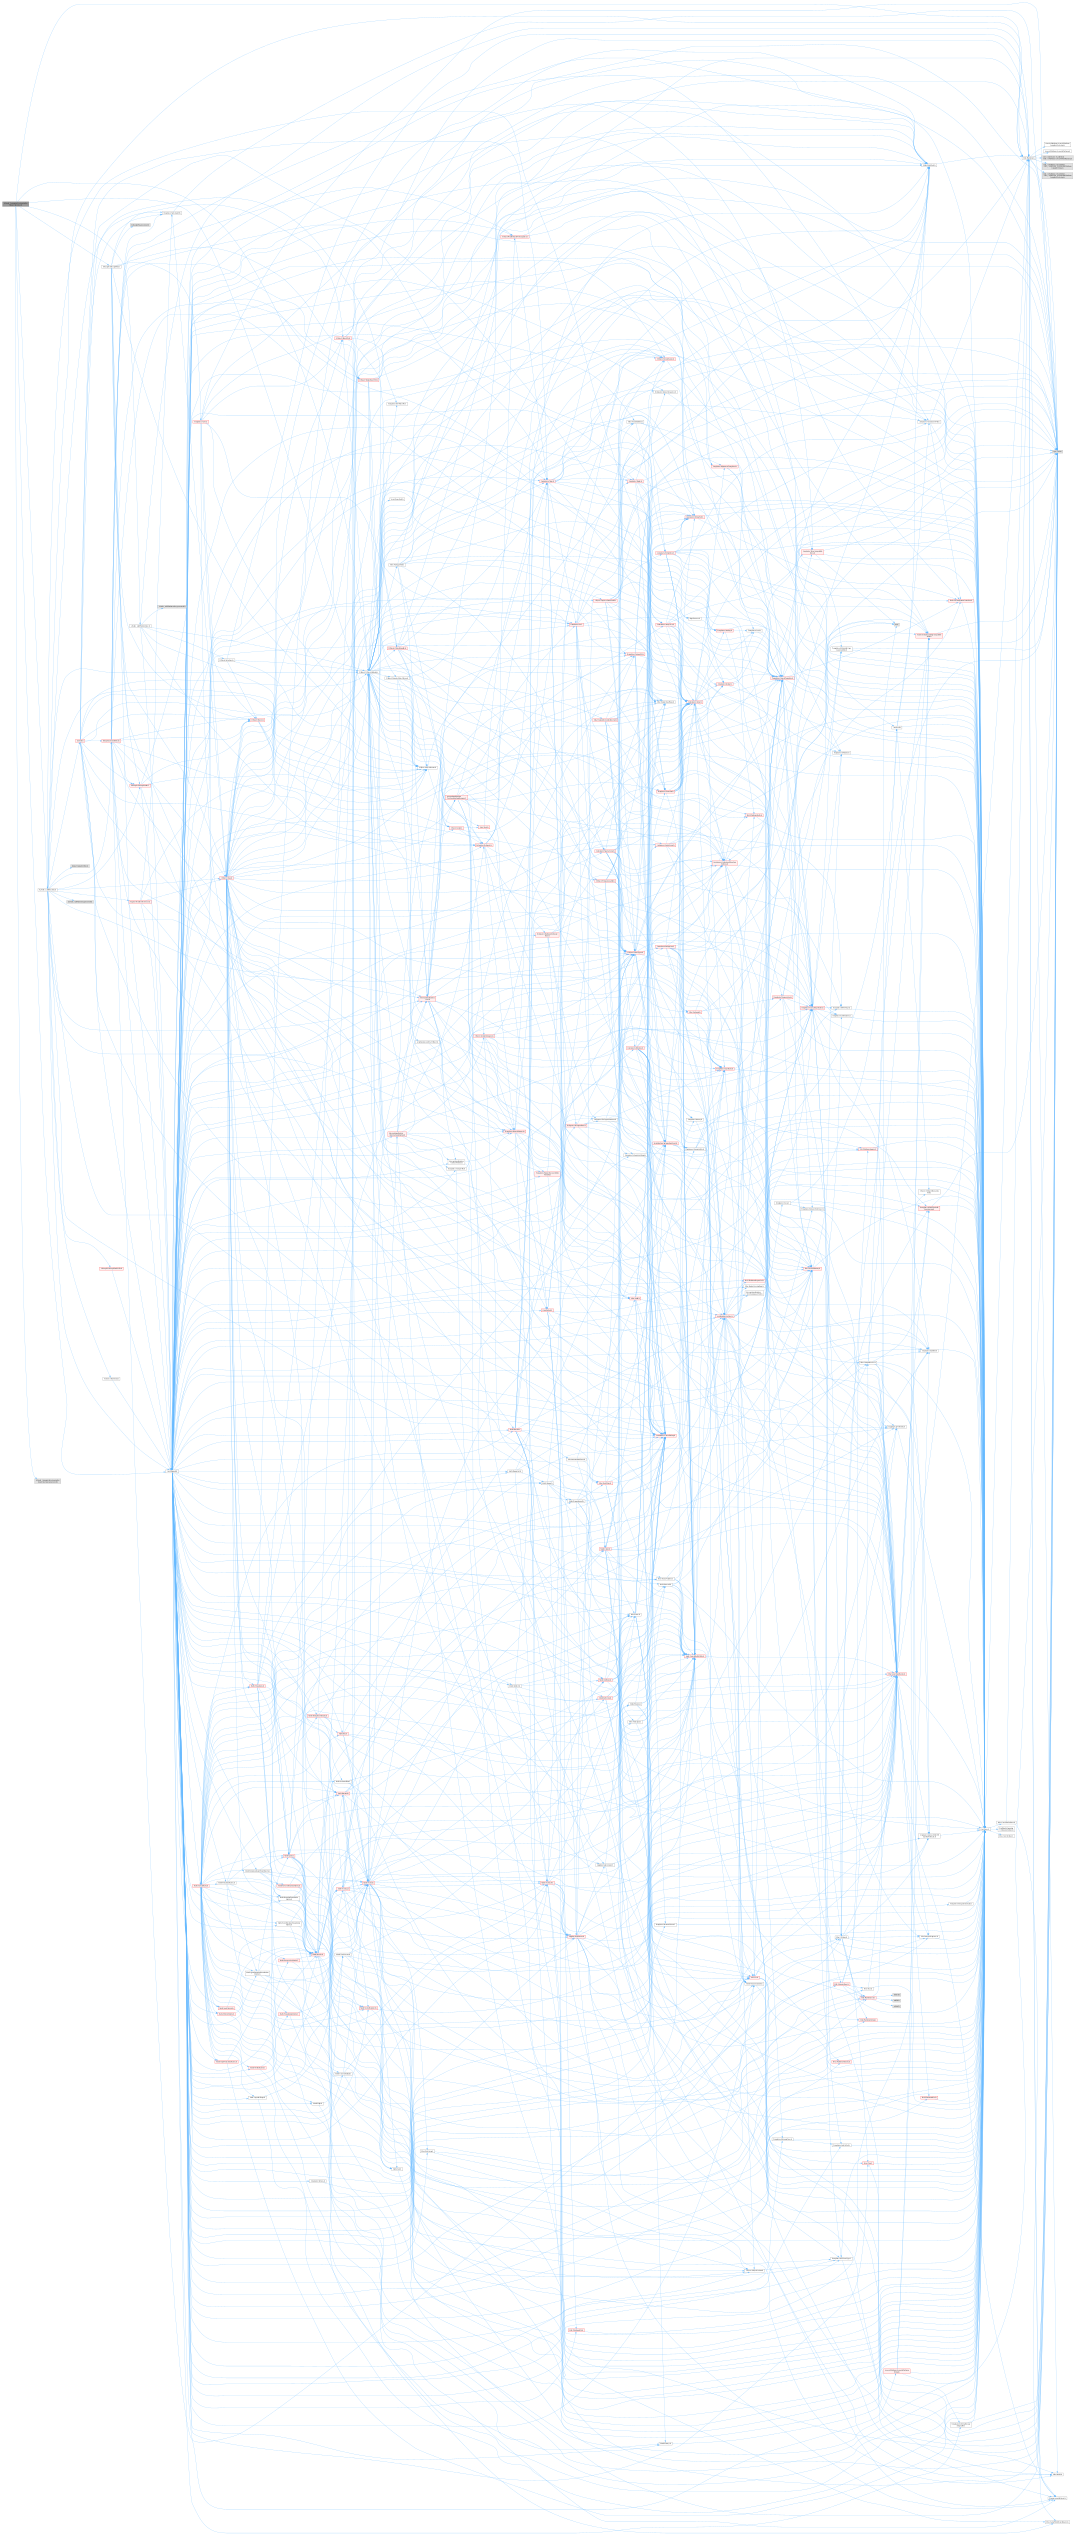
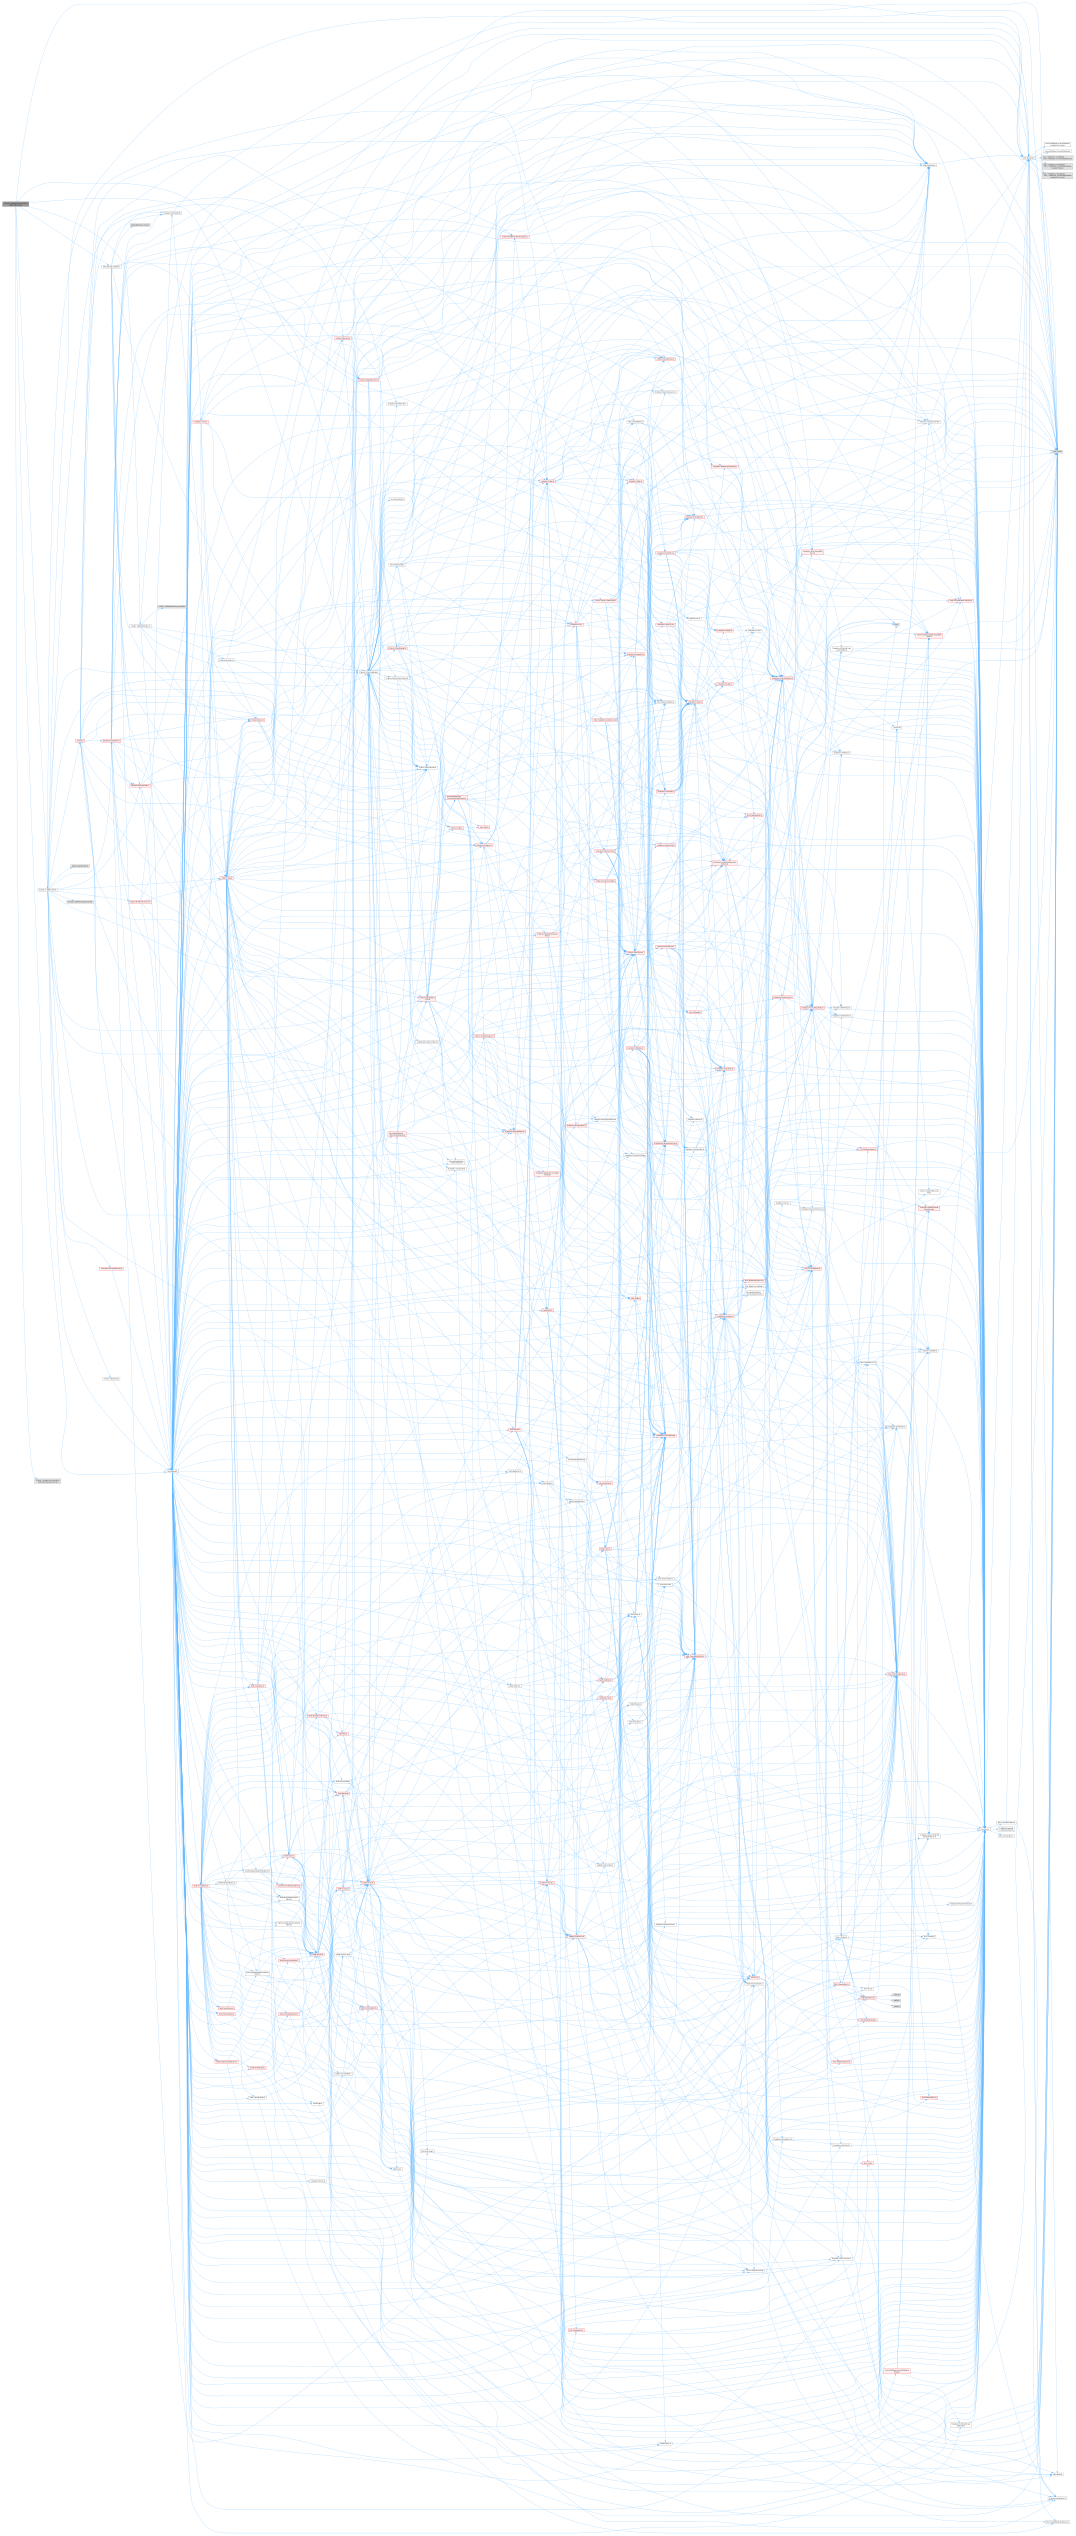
(929, 1937) -> (929, 1937)
